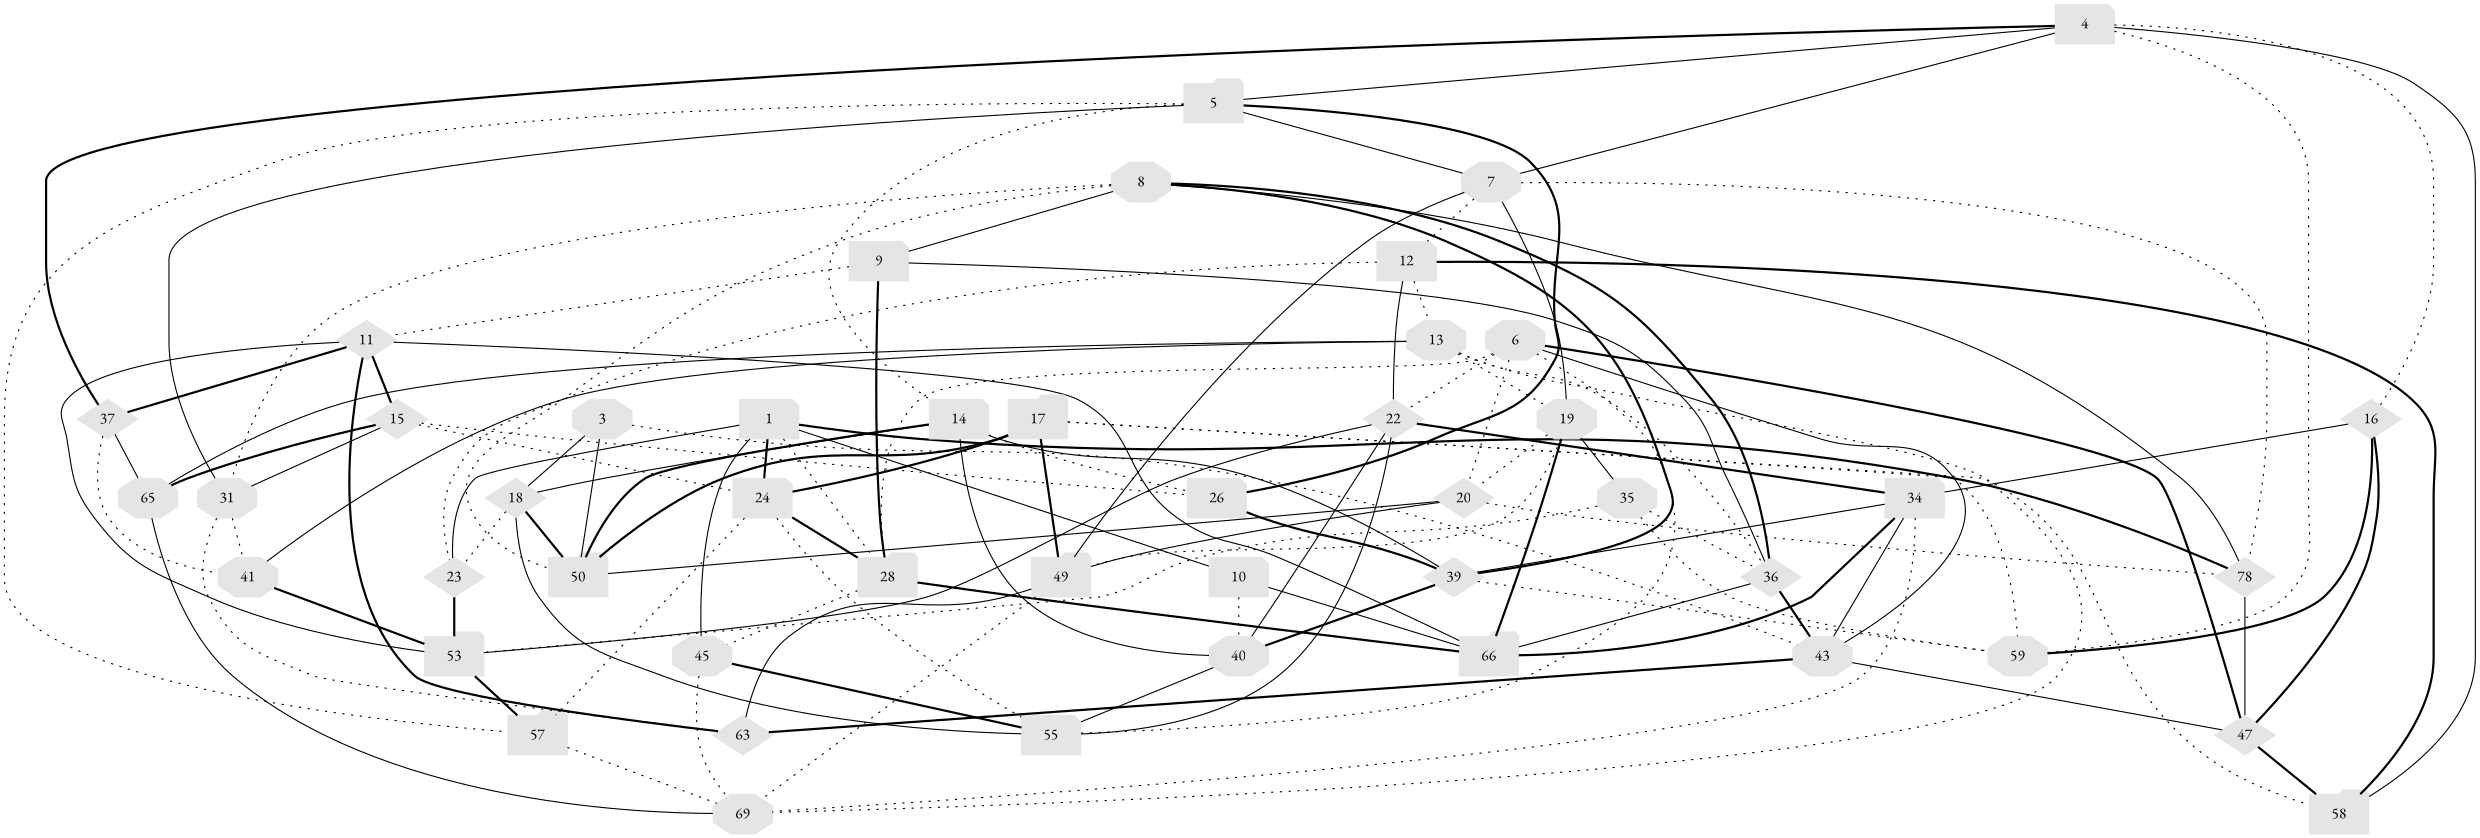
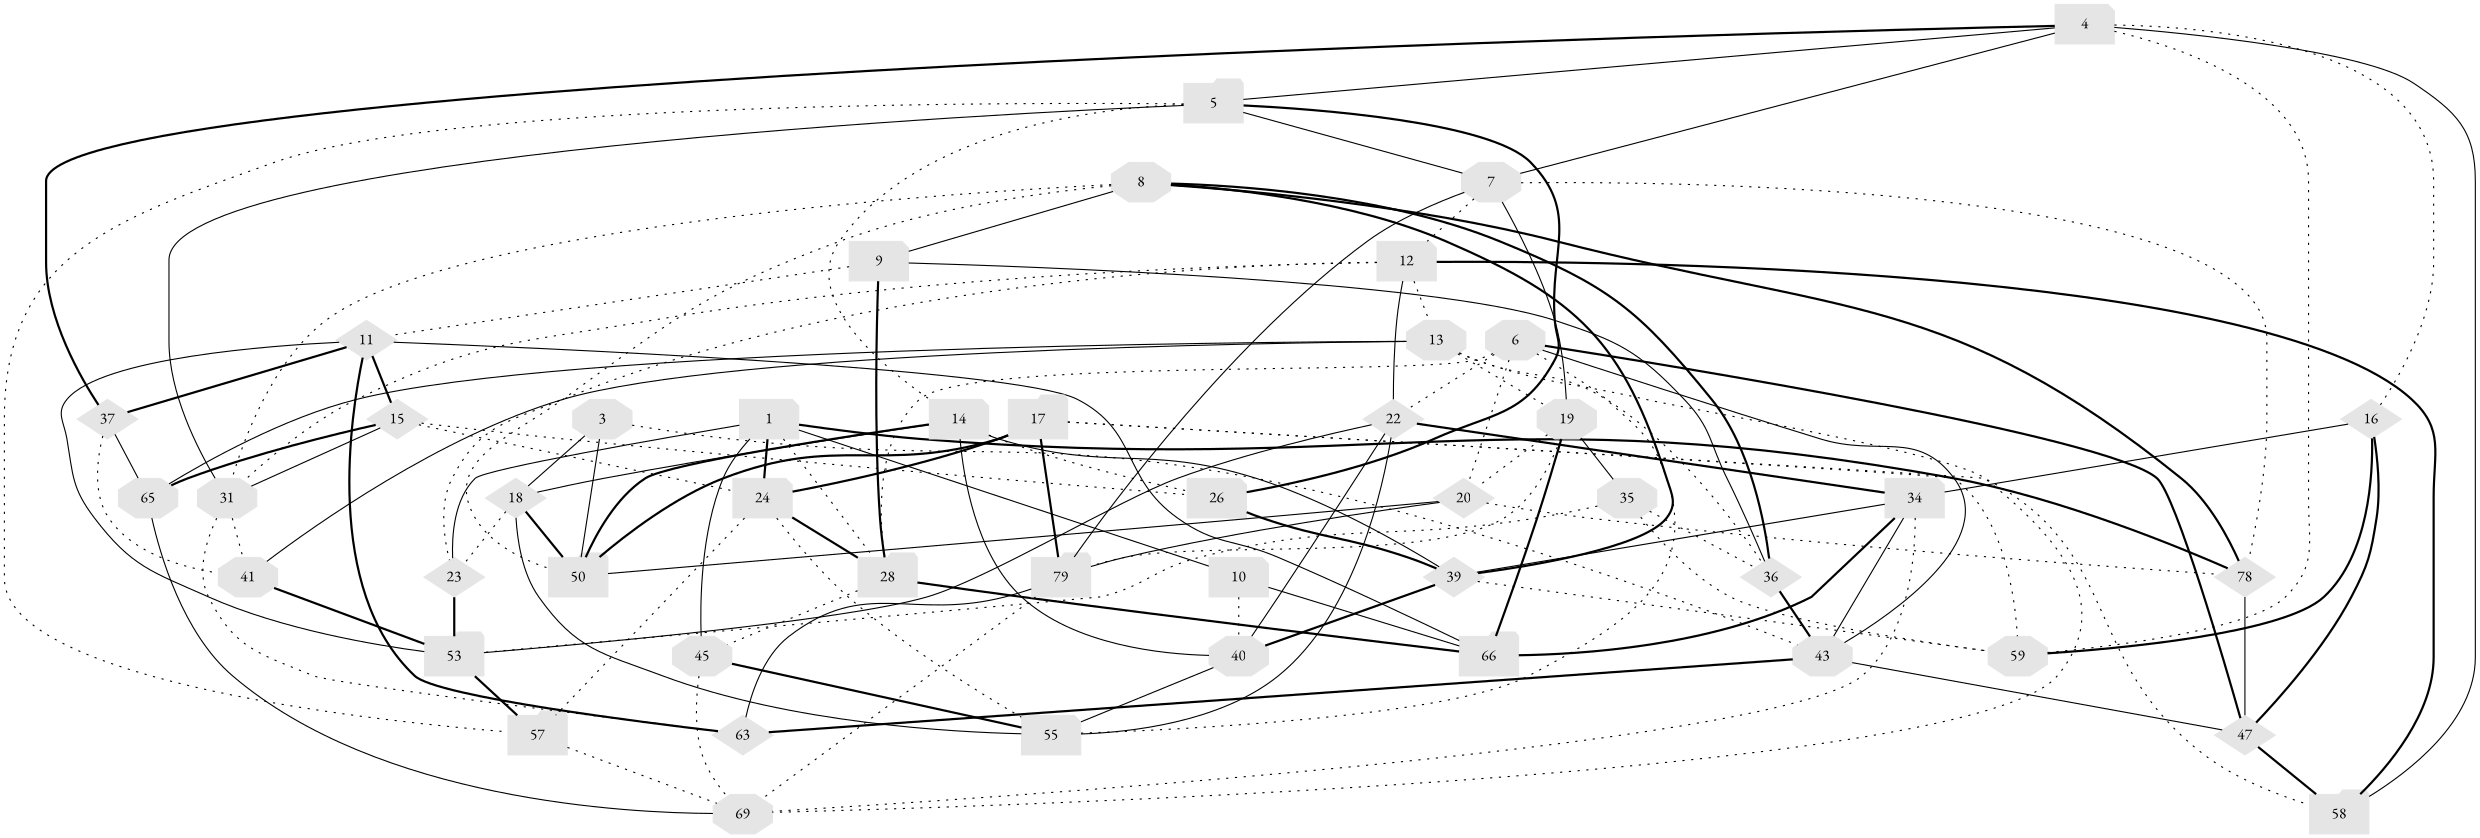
(1746, 284) -> (1746, 284)
none -> (791, 301)
(1061, 577) -> (1061, 577)
(1641, 614) -> none
